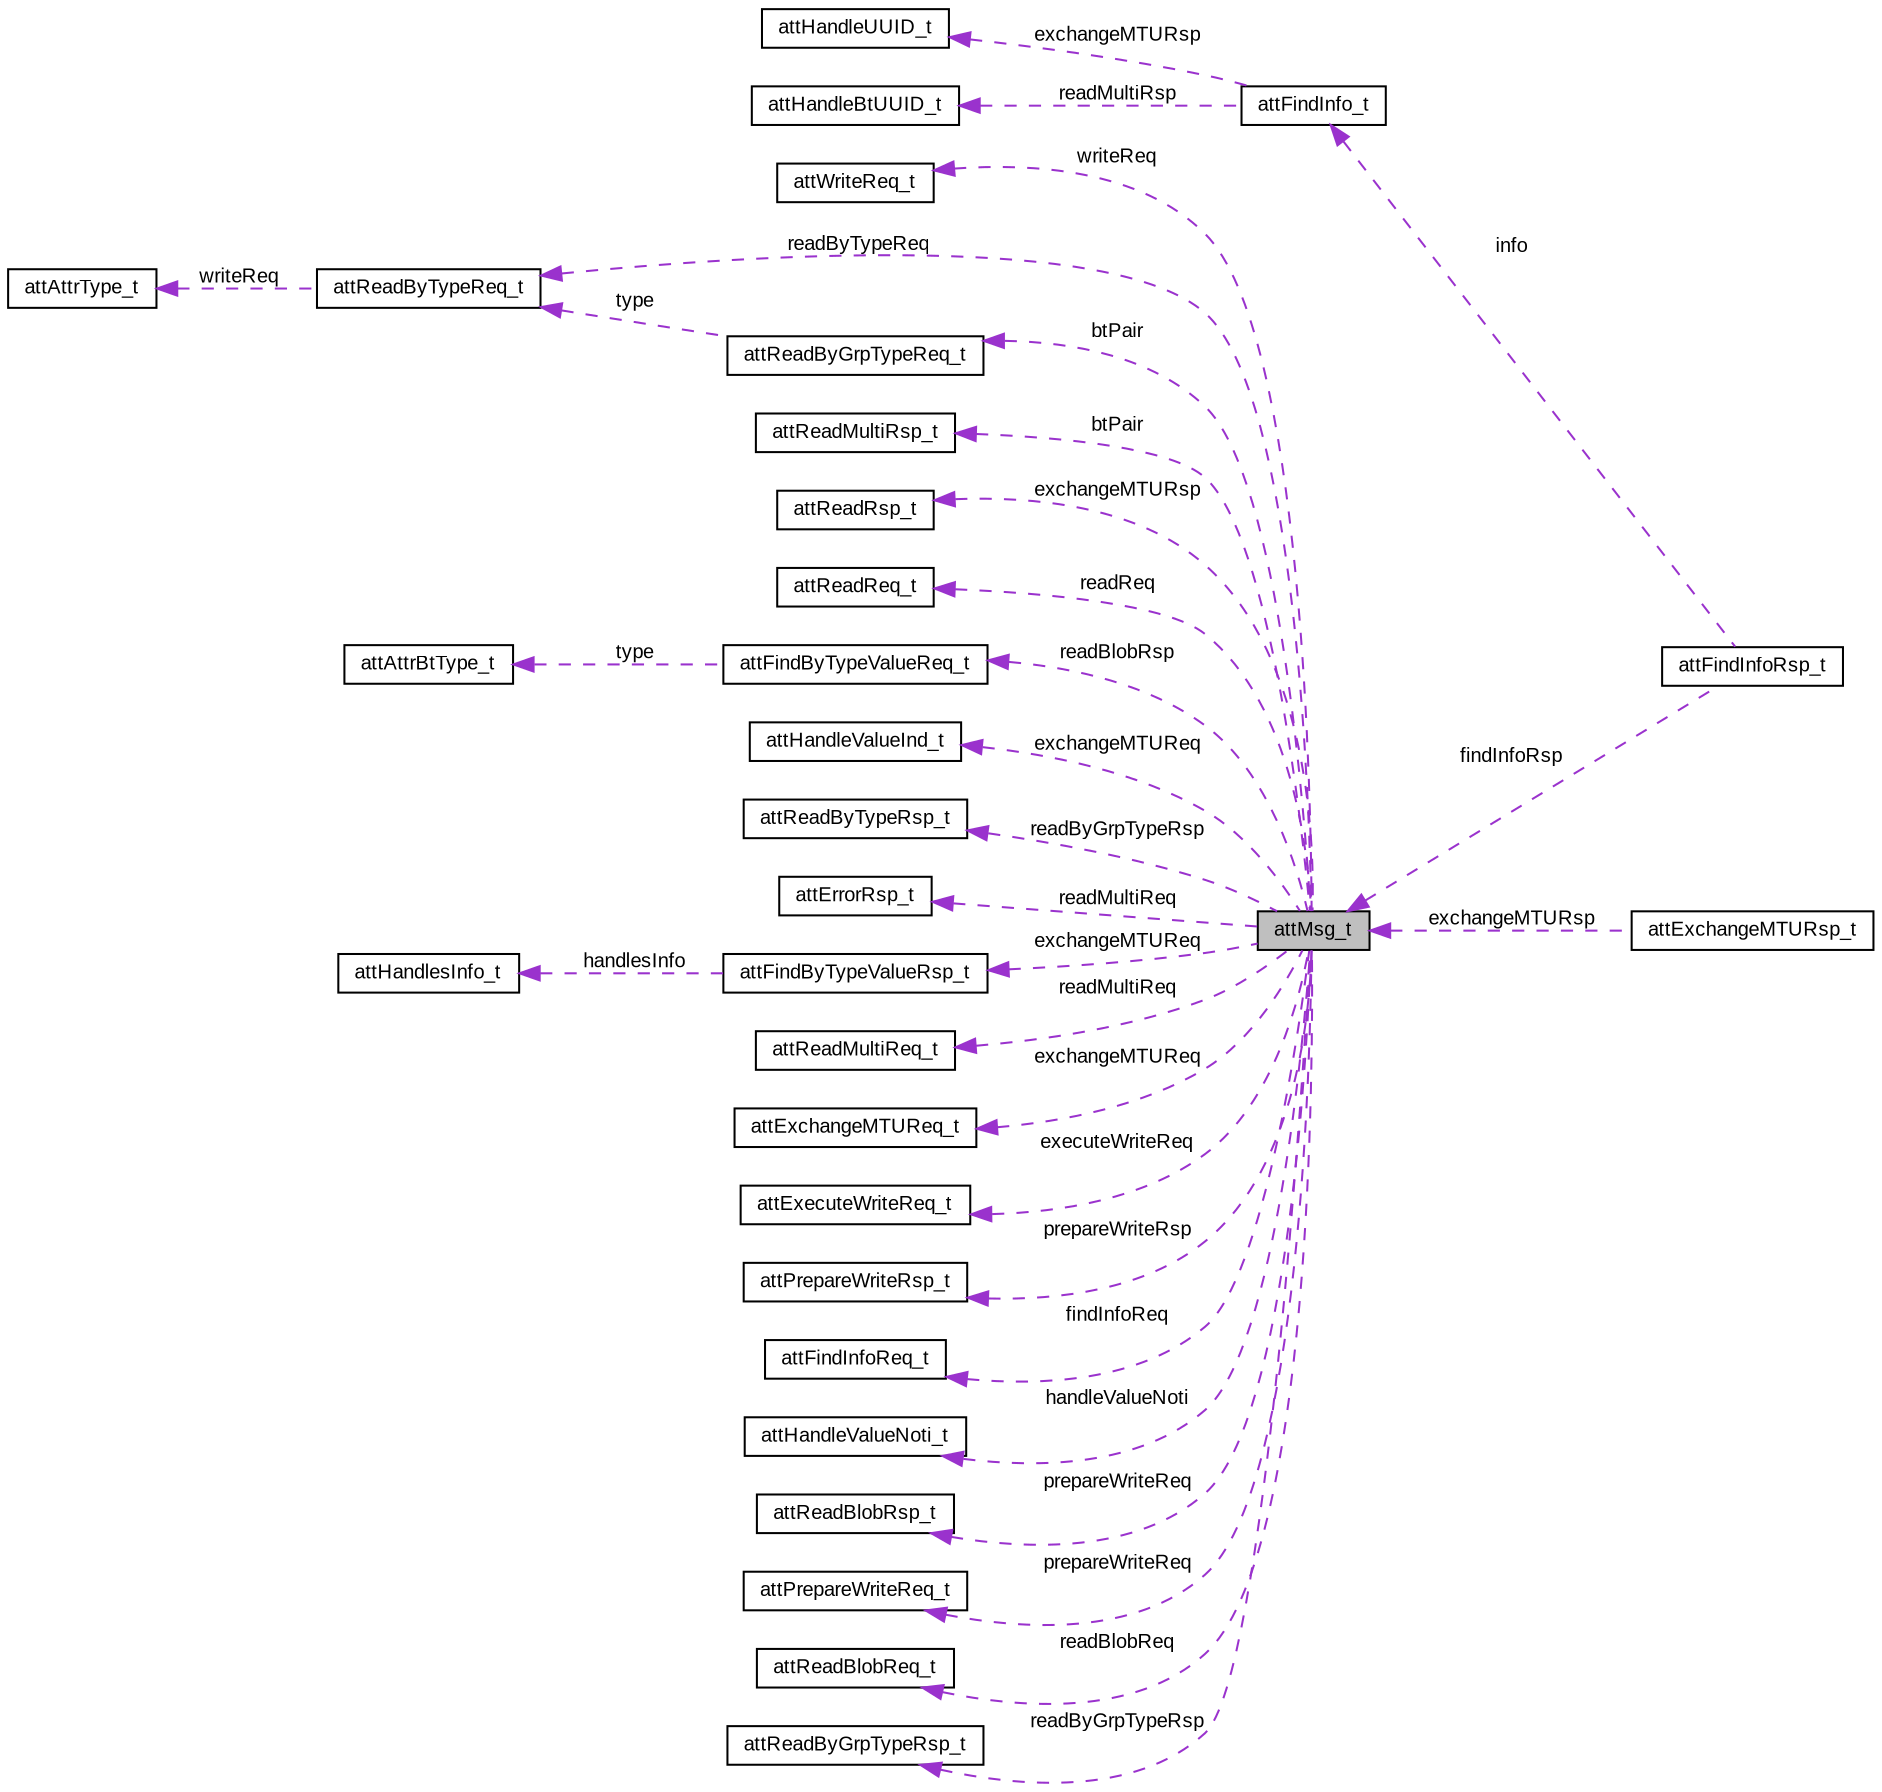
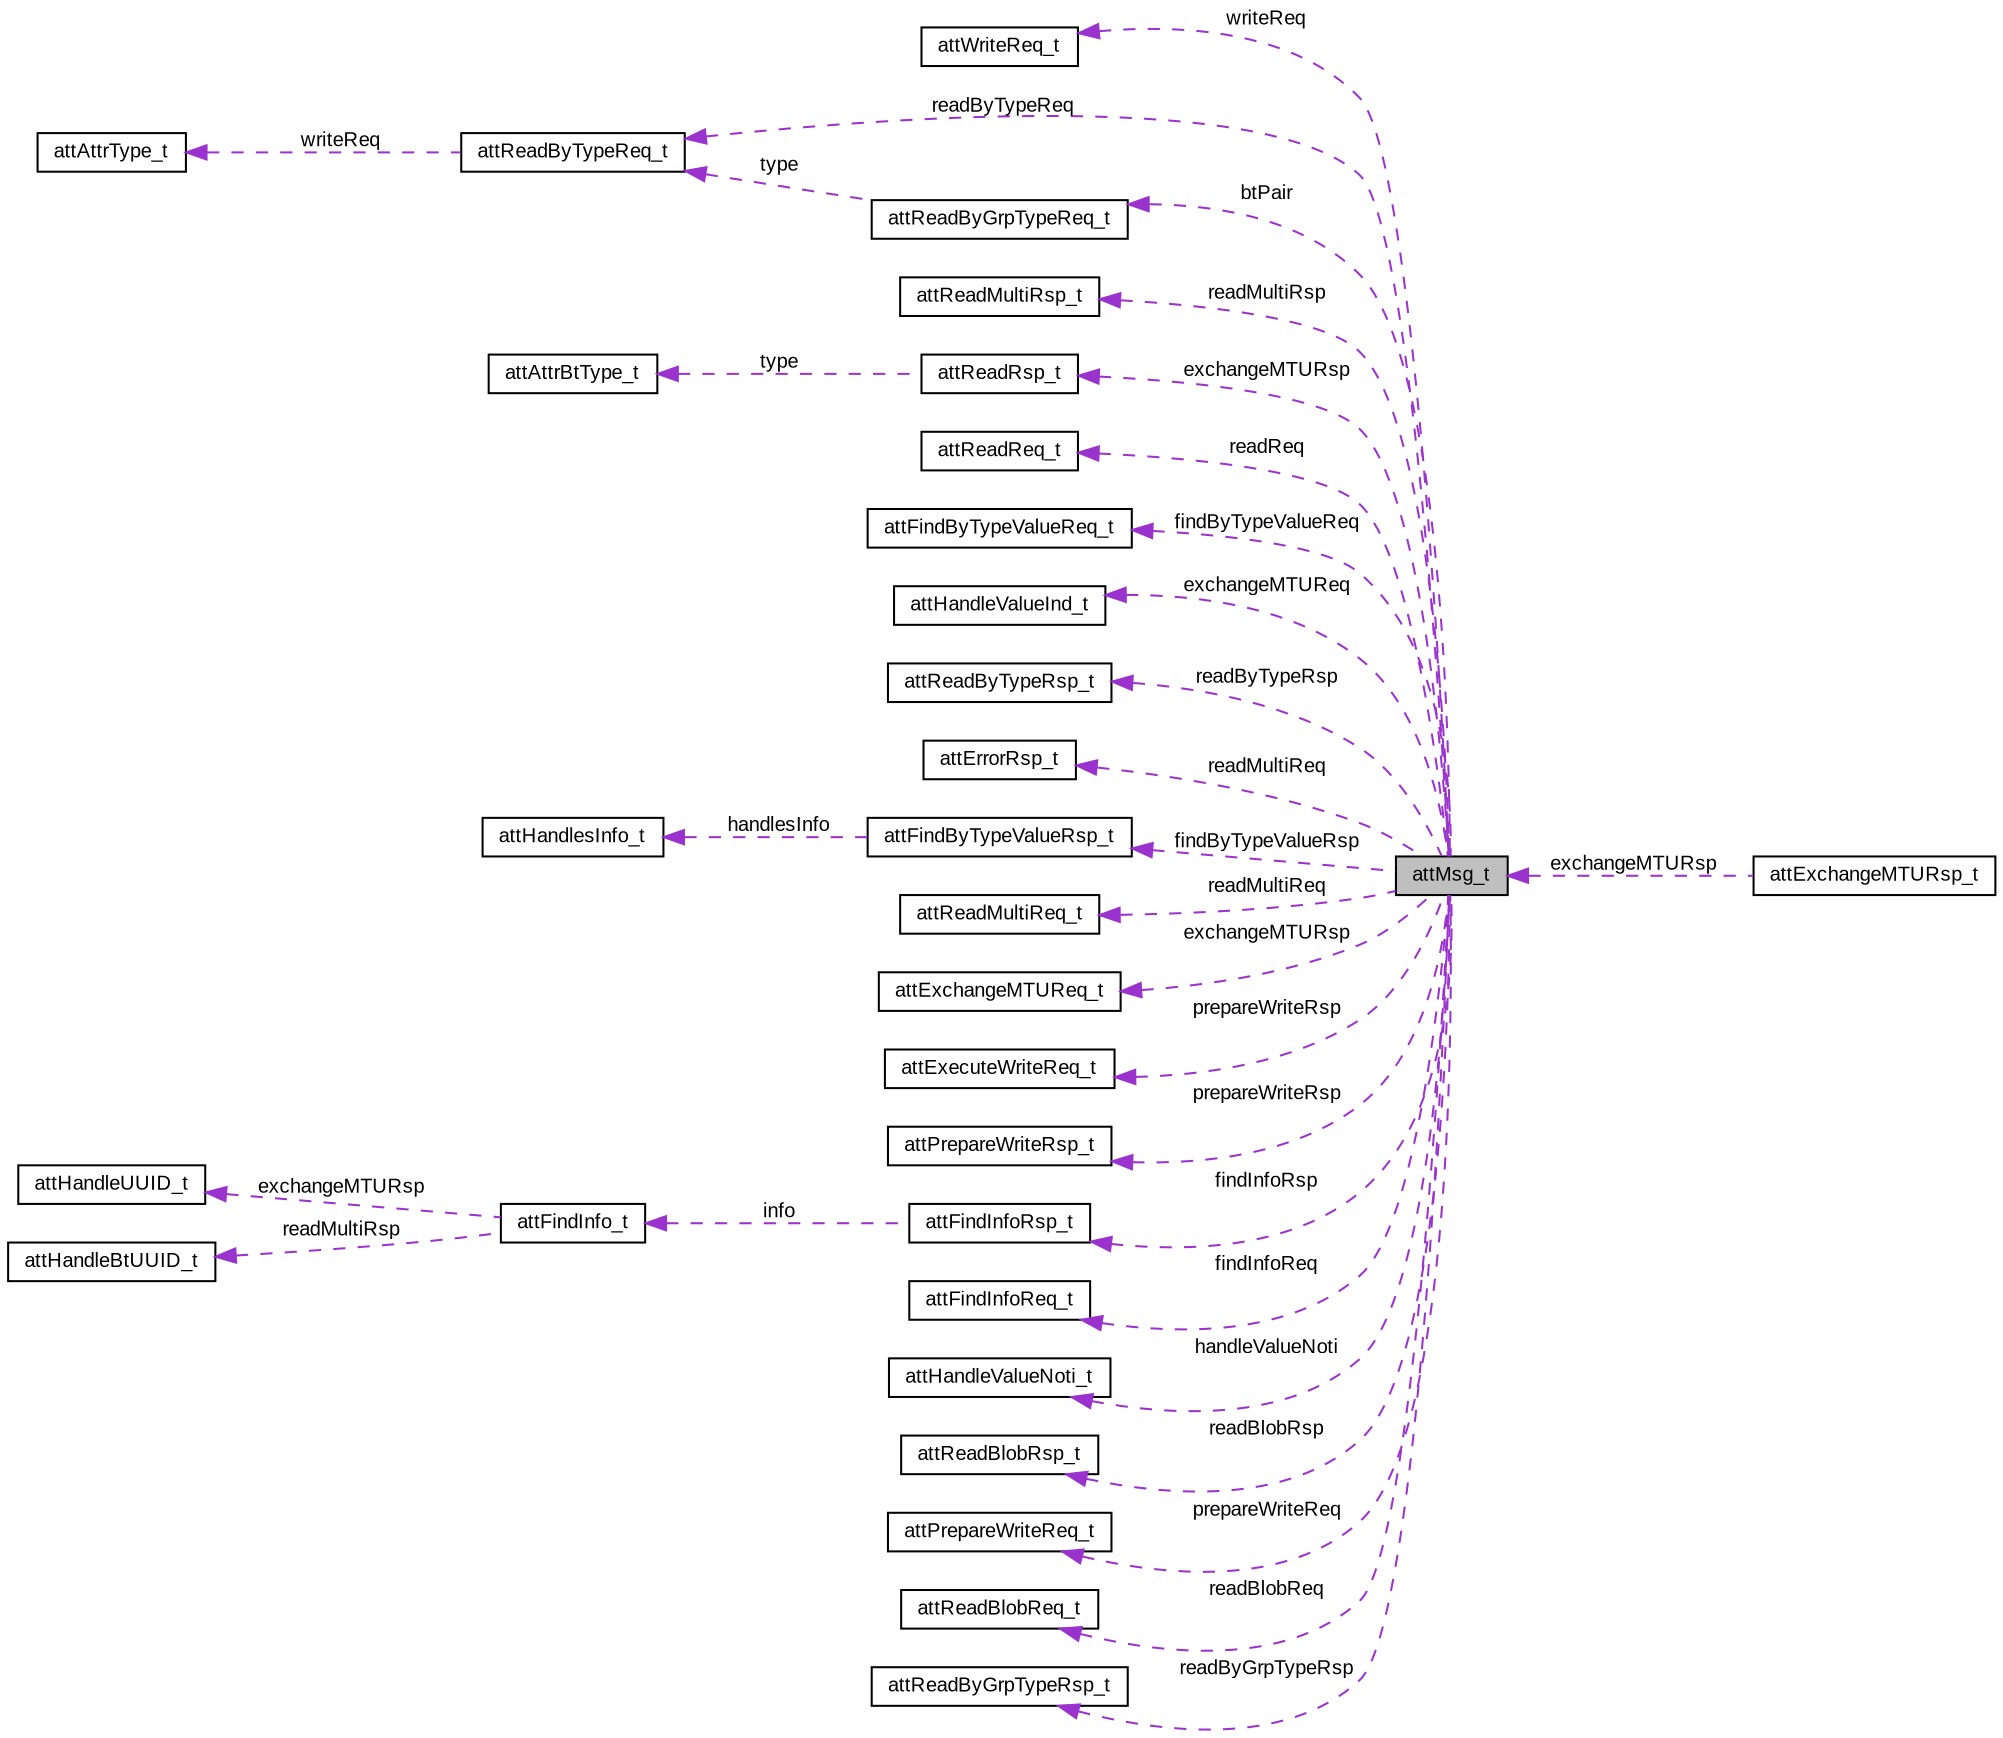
(1115, 426) -> (1264, 294)
(1115, 653) -> (1264, 523)
(629, 664) -> (800, 374)
(1542, 793) -> (1380, 1171)
(1115, 830) -> (1264, 678)
(1115, 942) -> (1264, 842)
(1115, 1058) -> (1264, 934)
(1115, 1143) -> (1264, 1009)
(1115, 1482) -> (1264, 1429)
